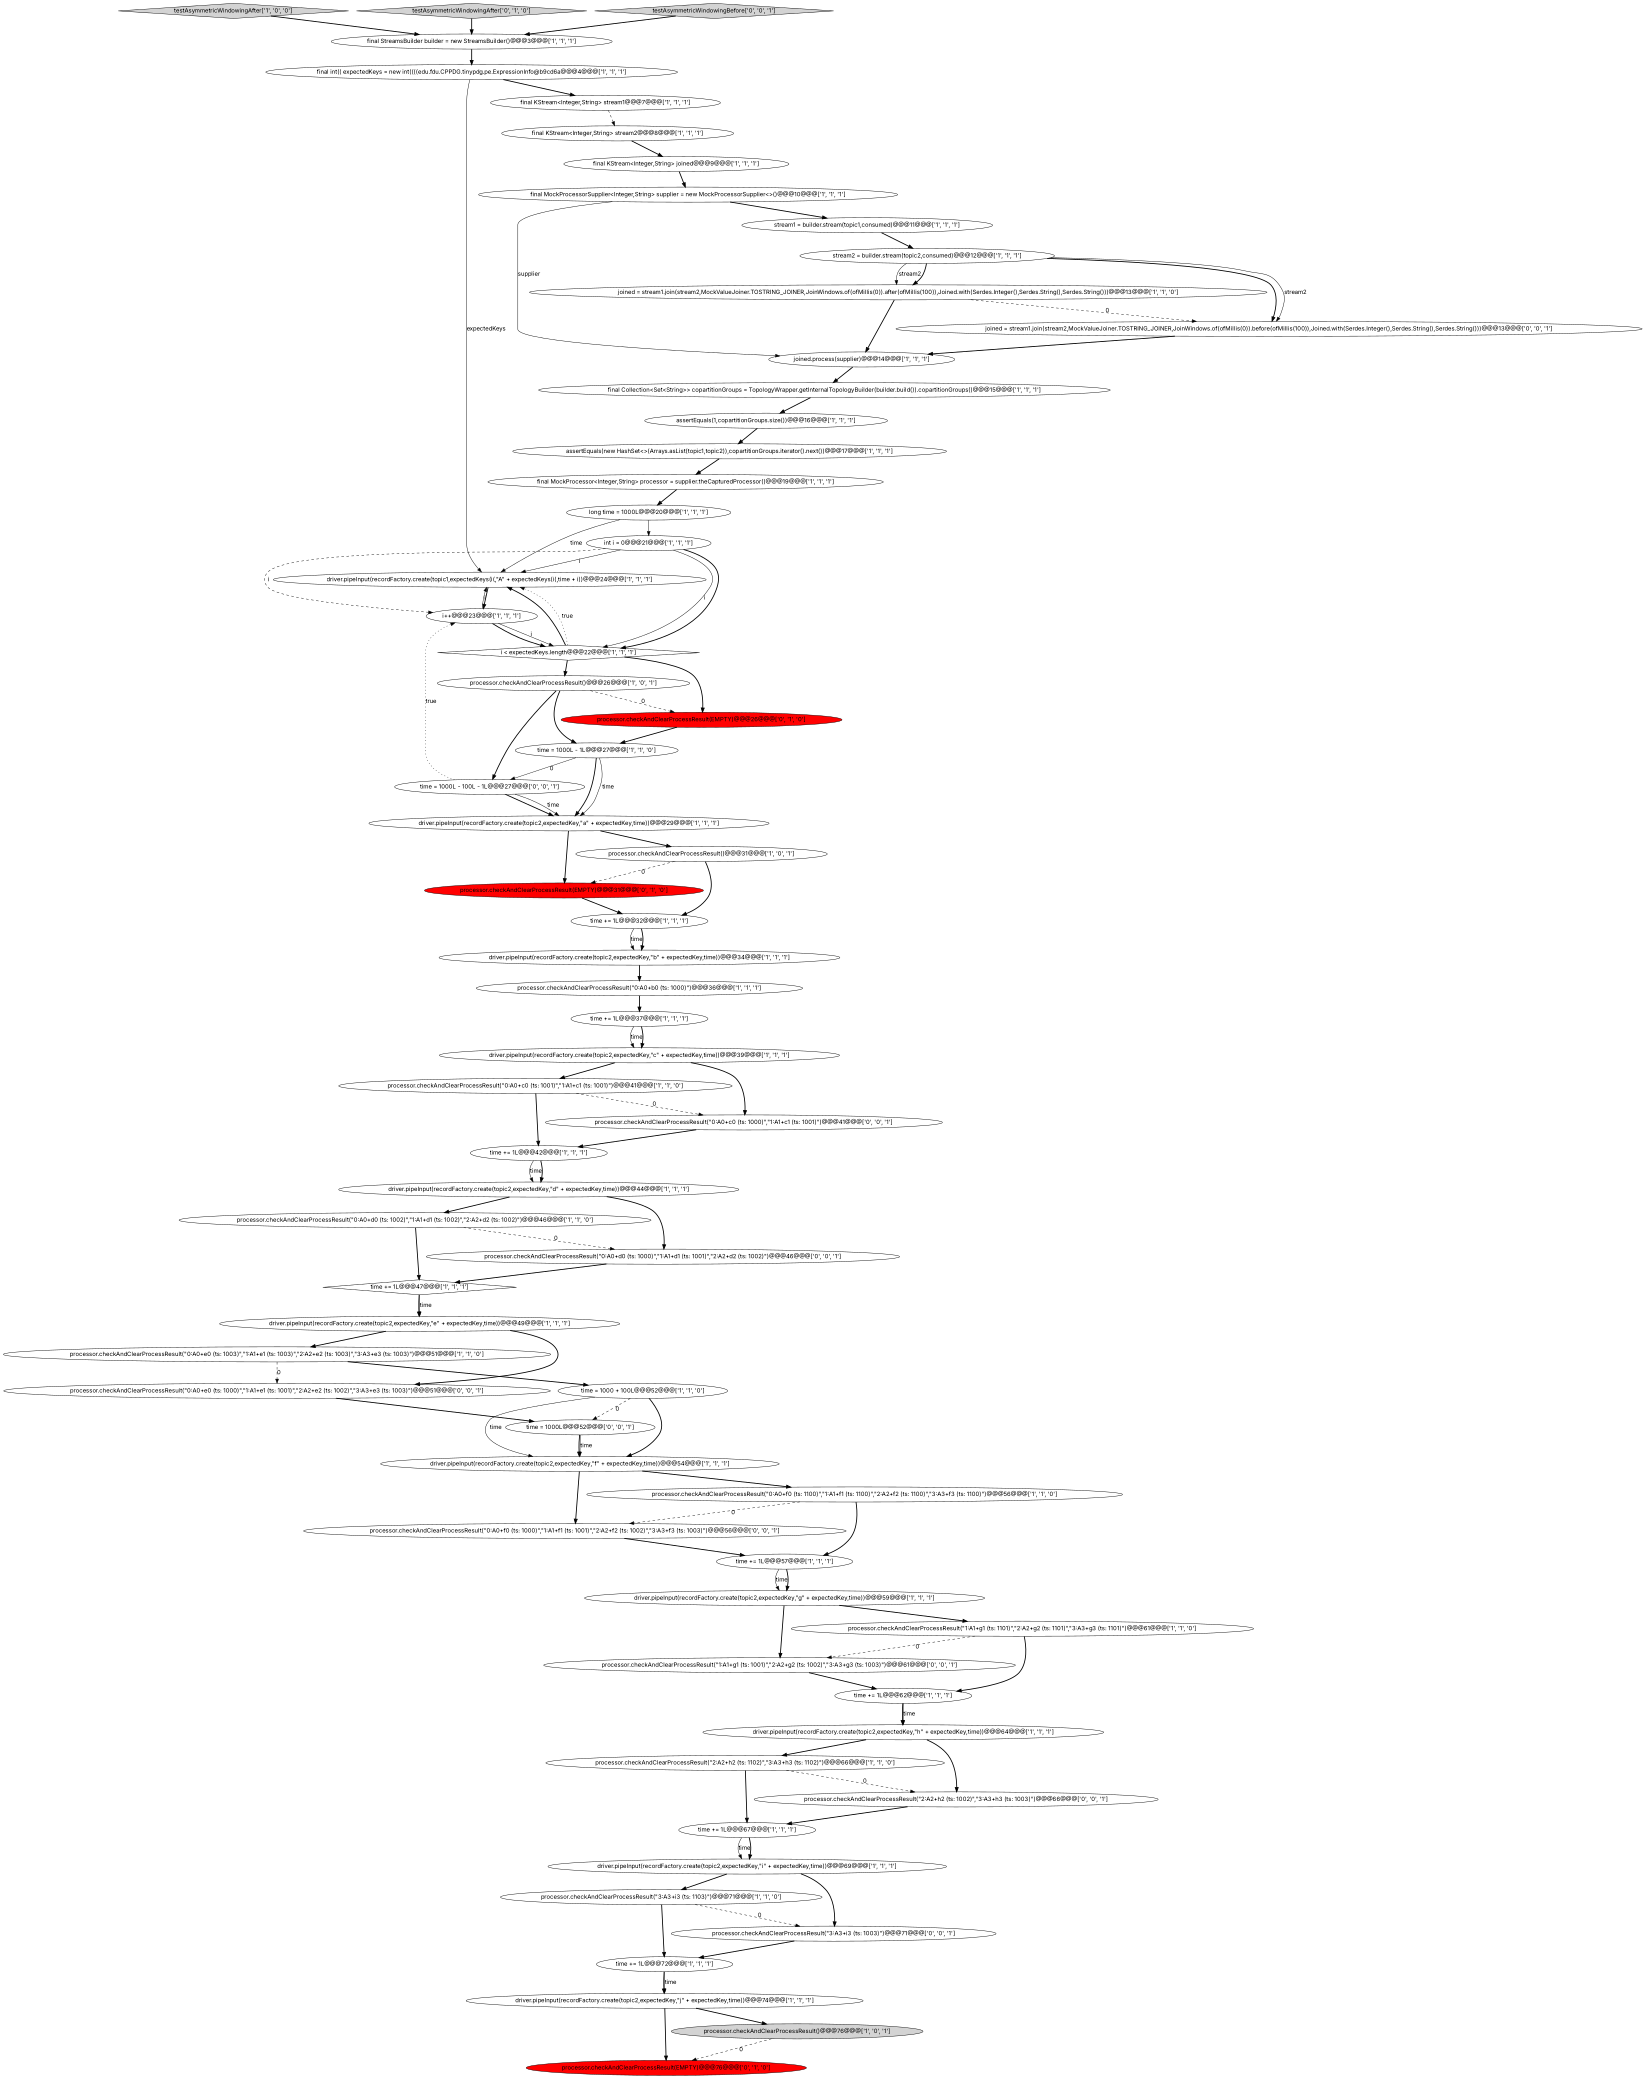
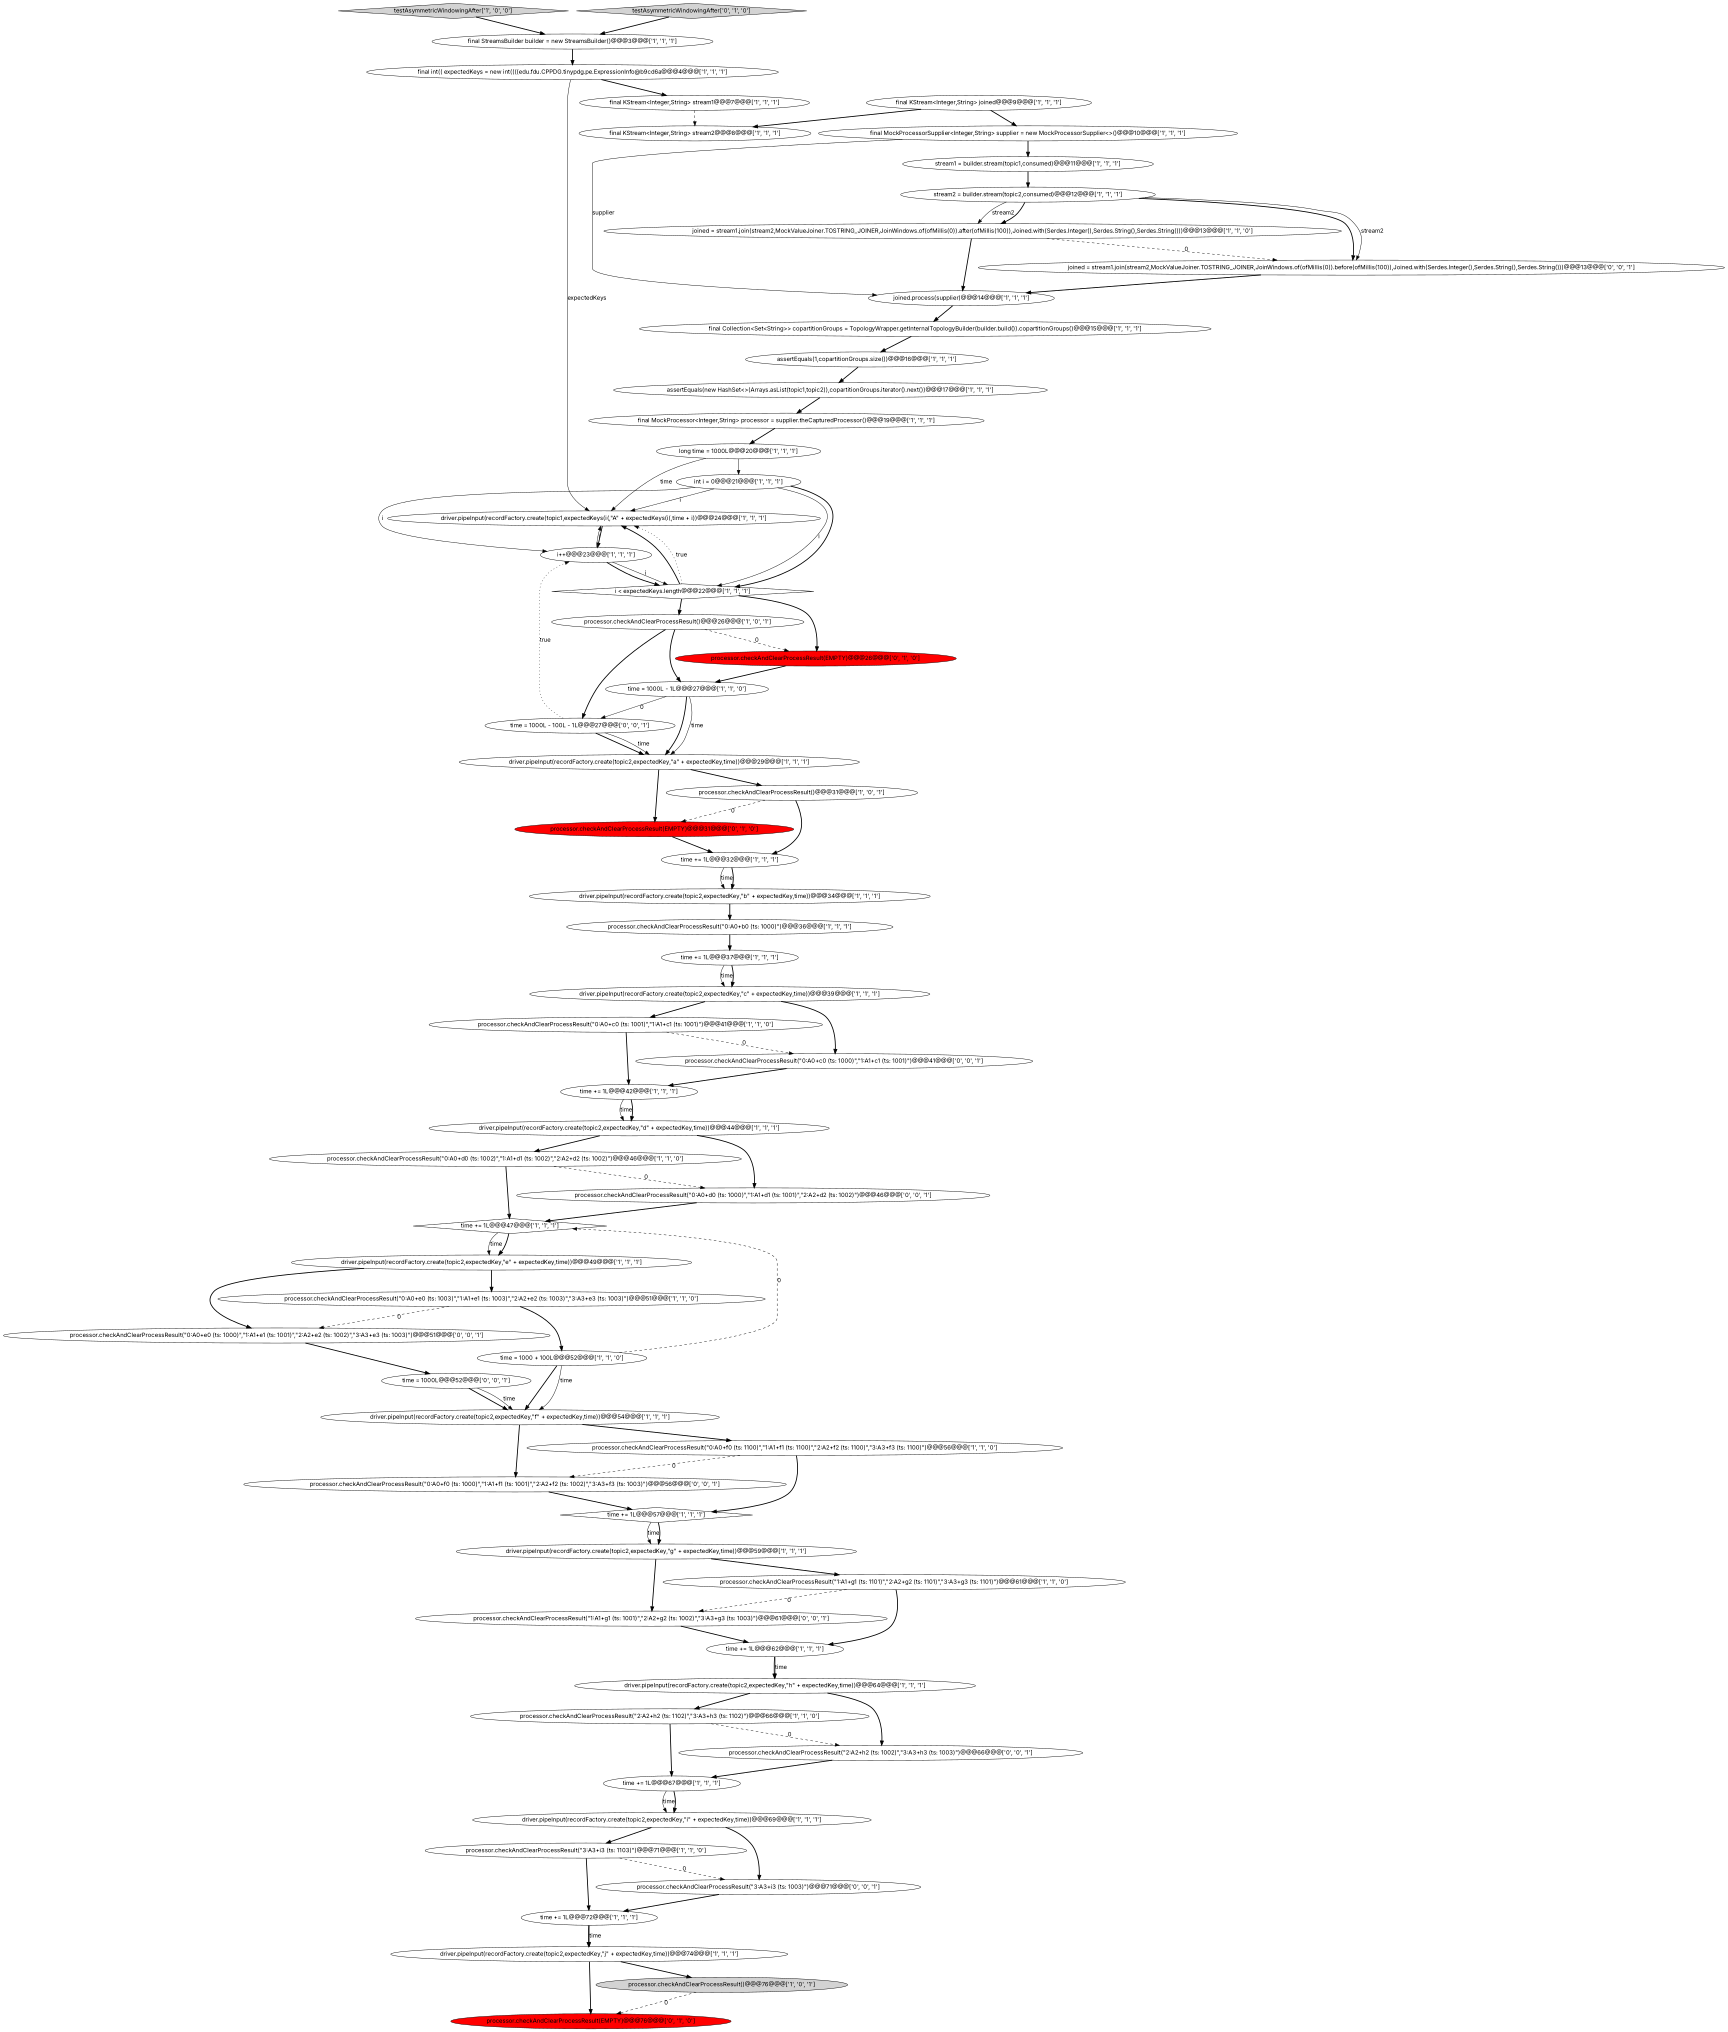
(714, 11) -> none
(645, 148) -> (839, 118)
(345, 557) -> (448, 497)
(613, 1408) -> (777, 1269)
(785, 1562) -> (656, 1515)
